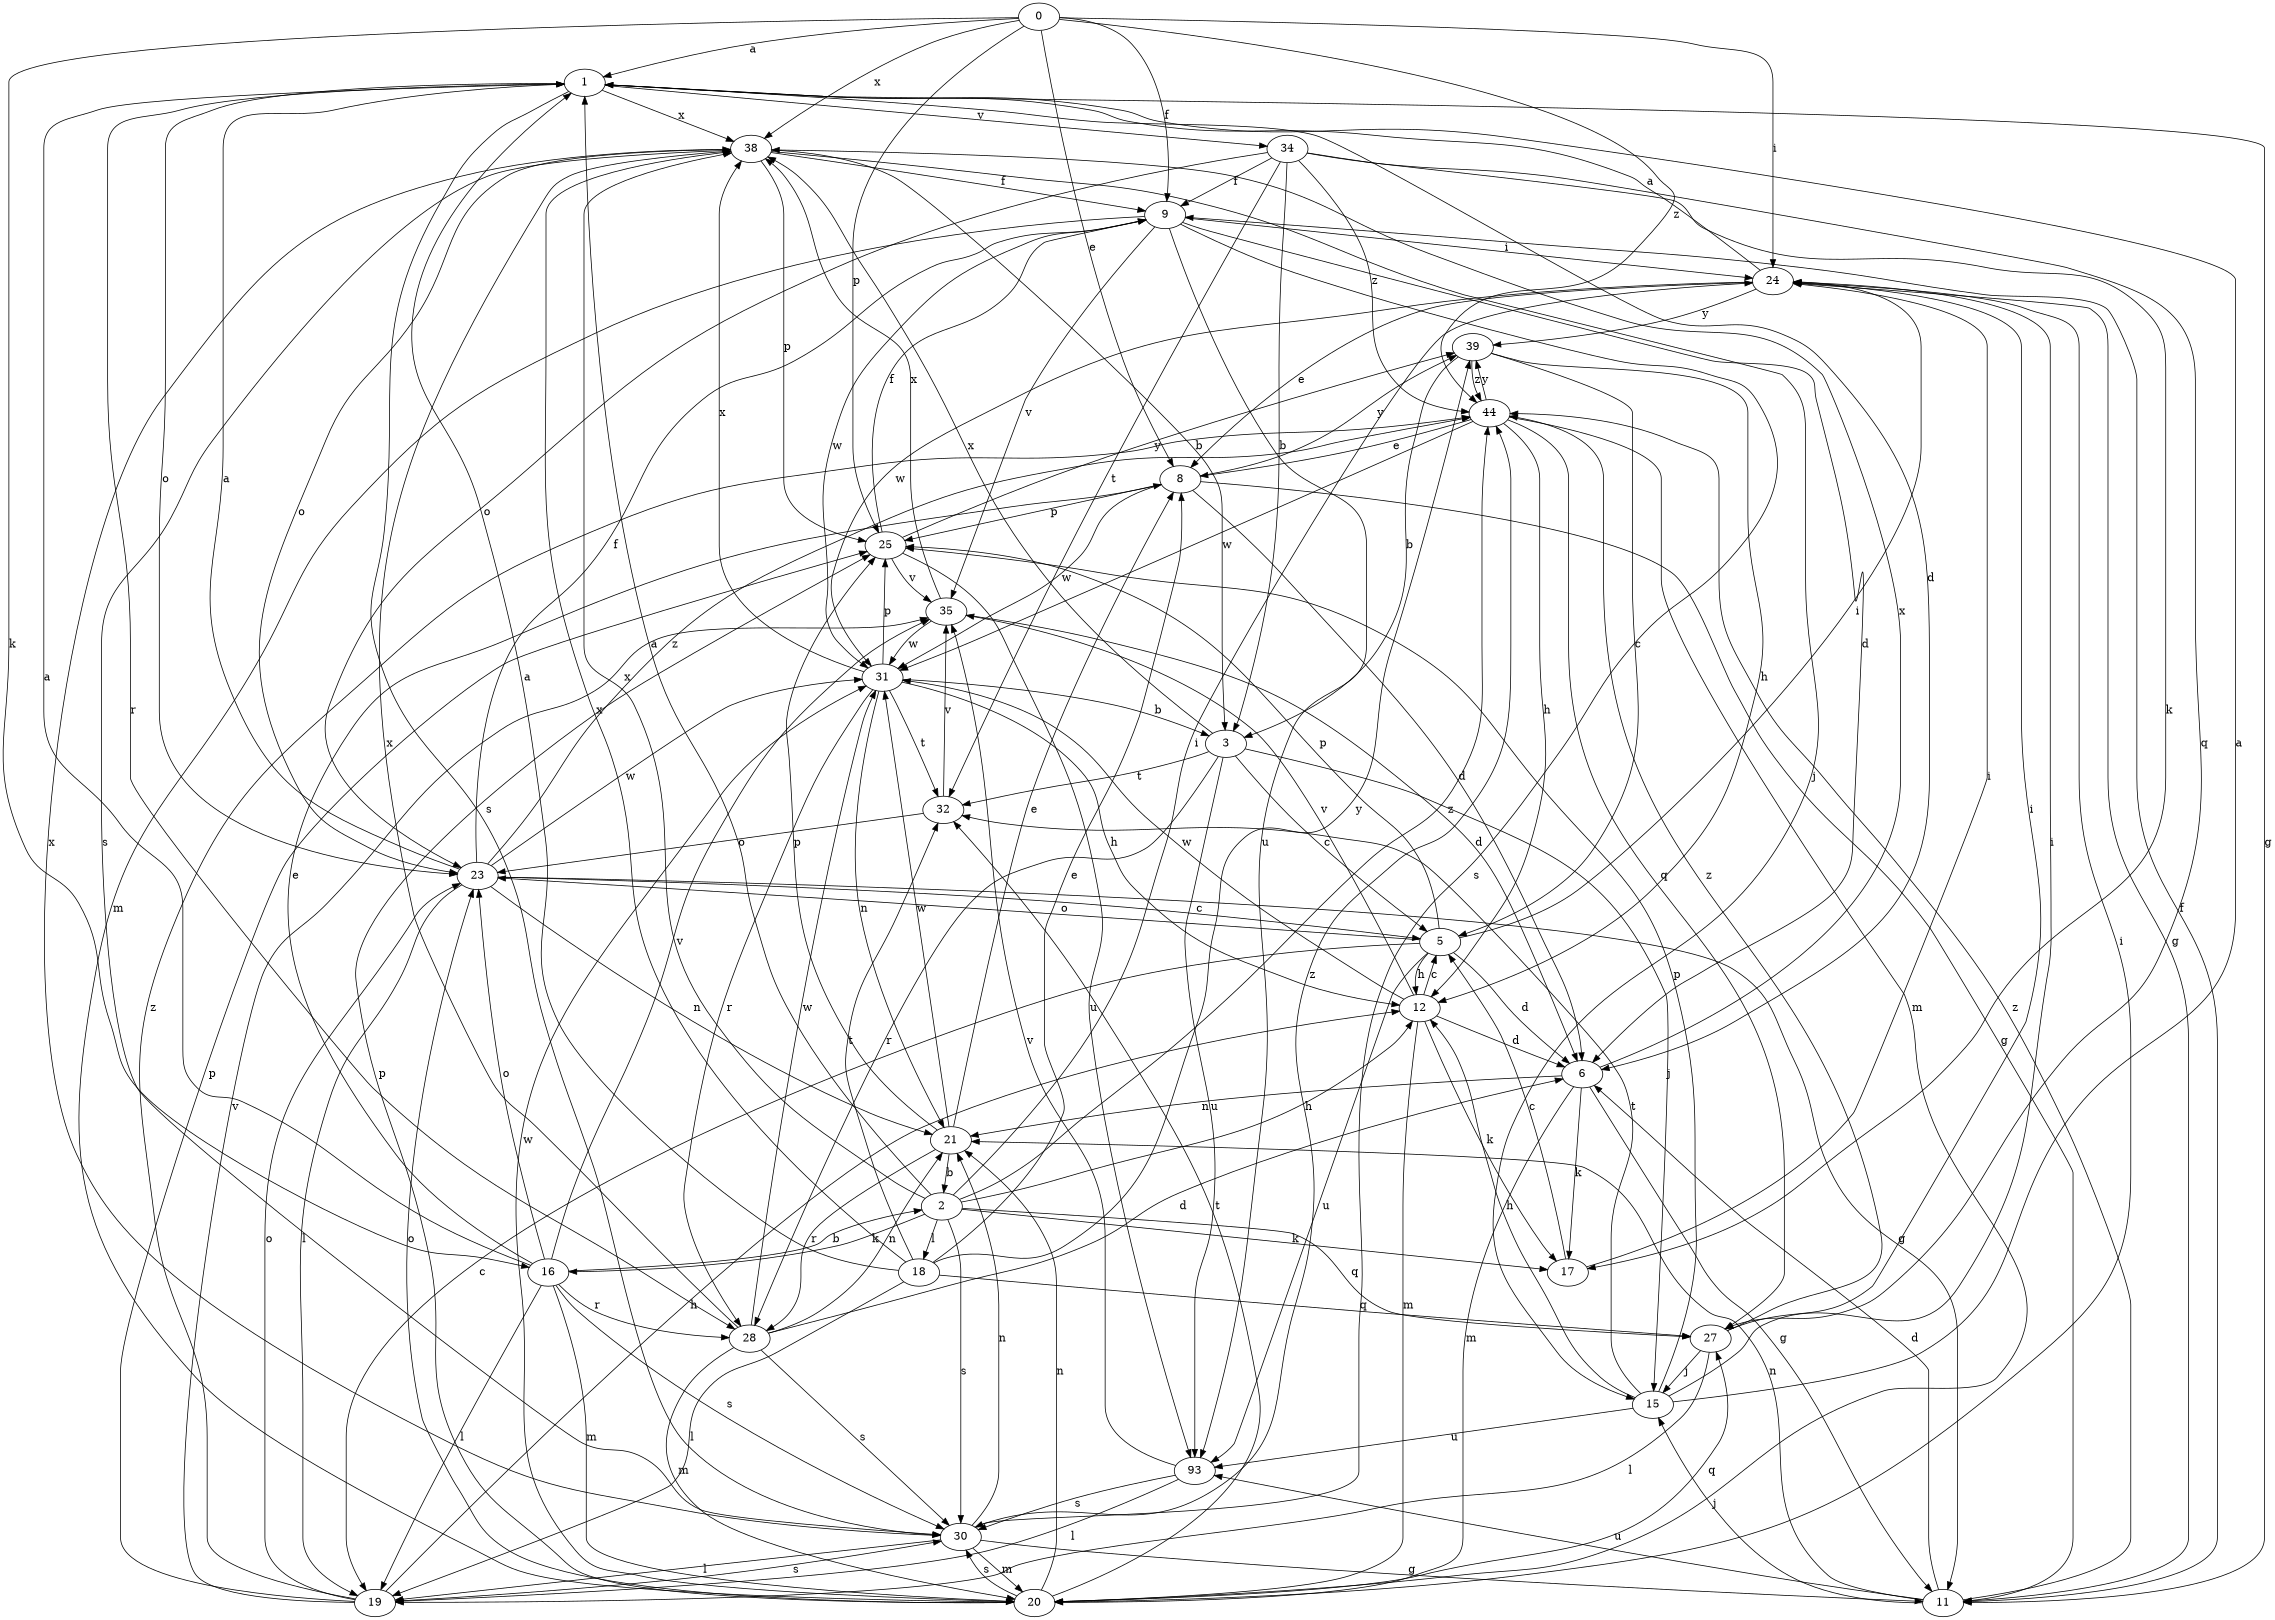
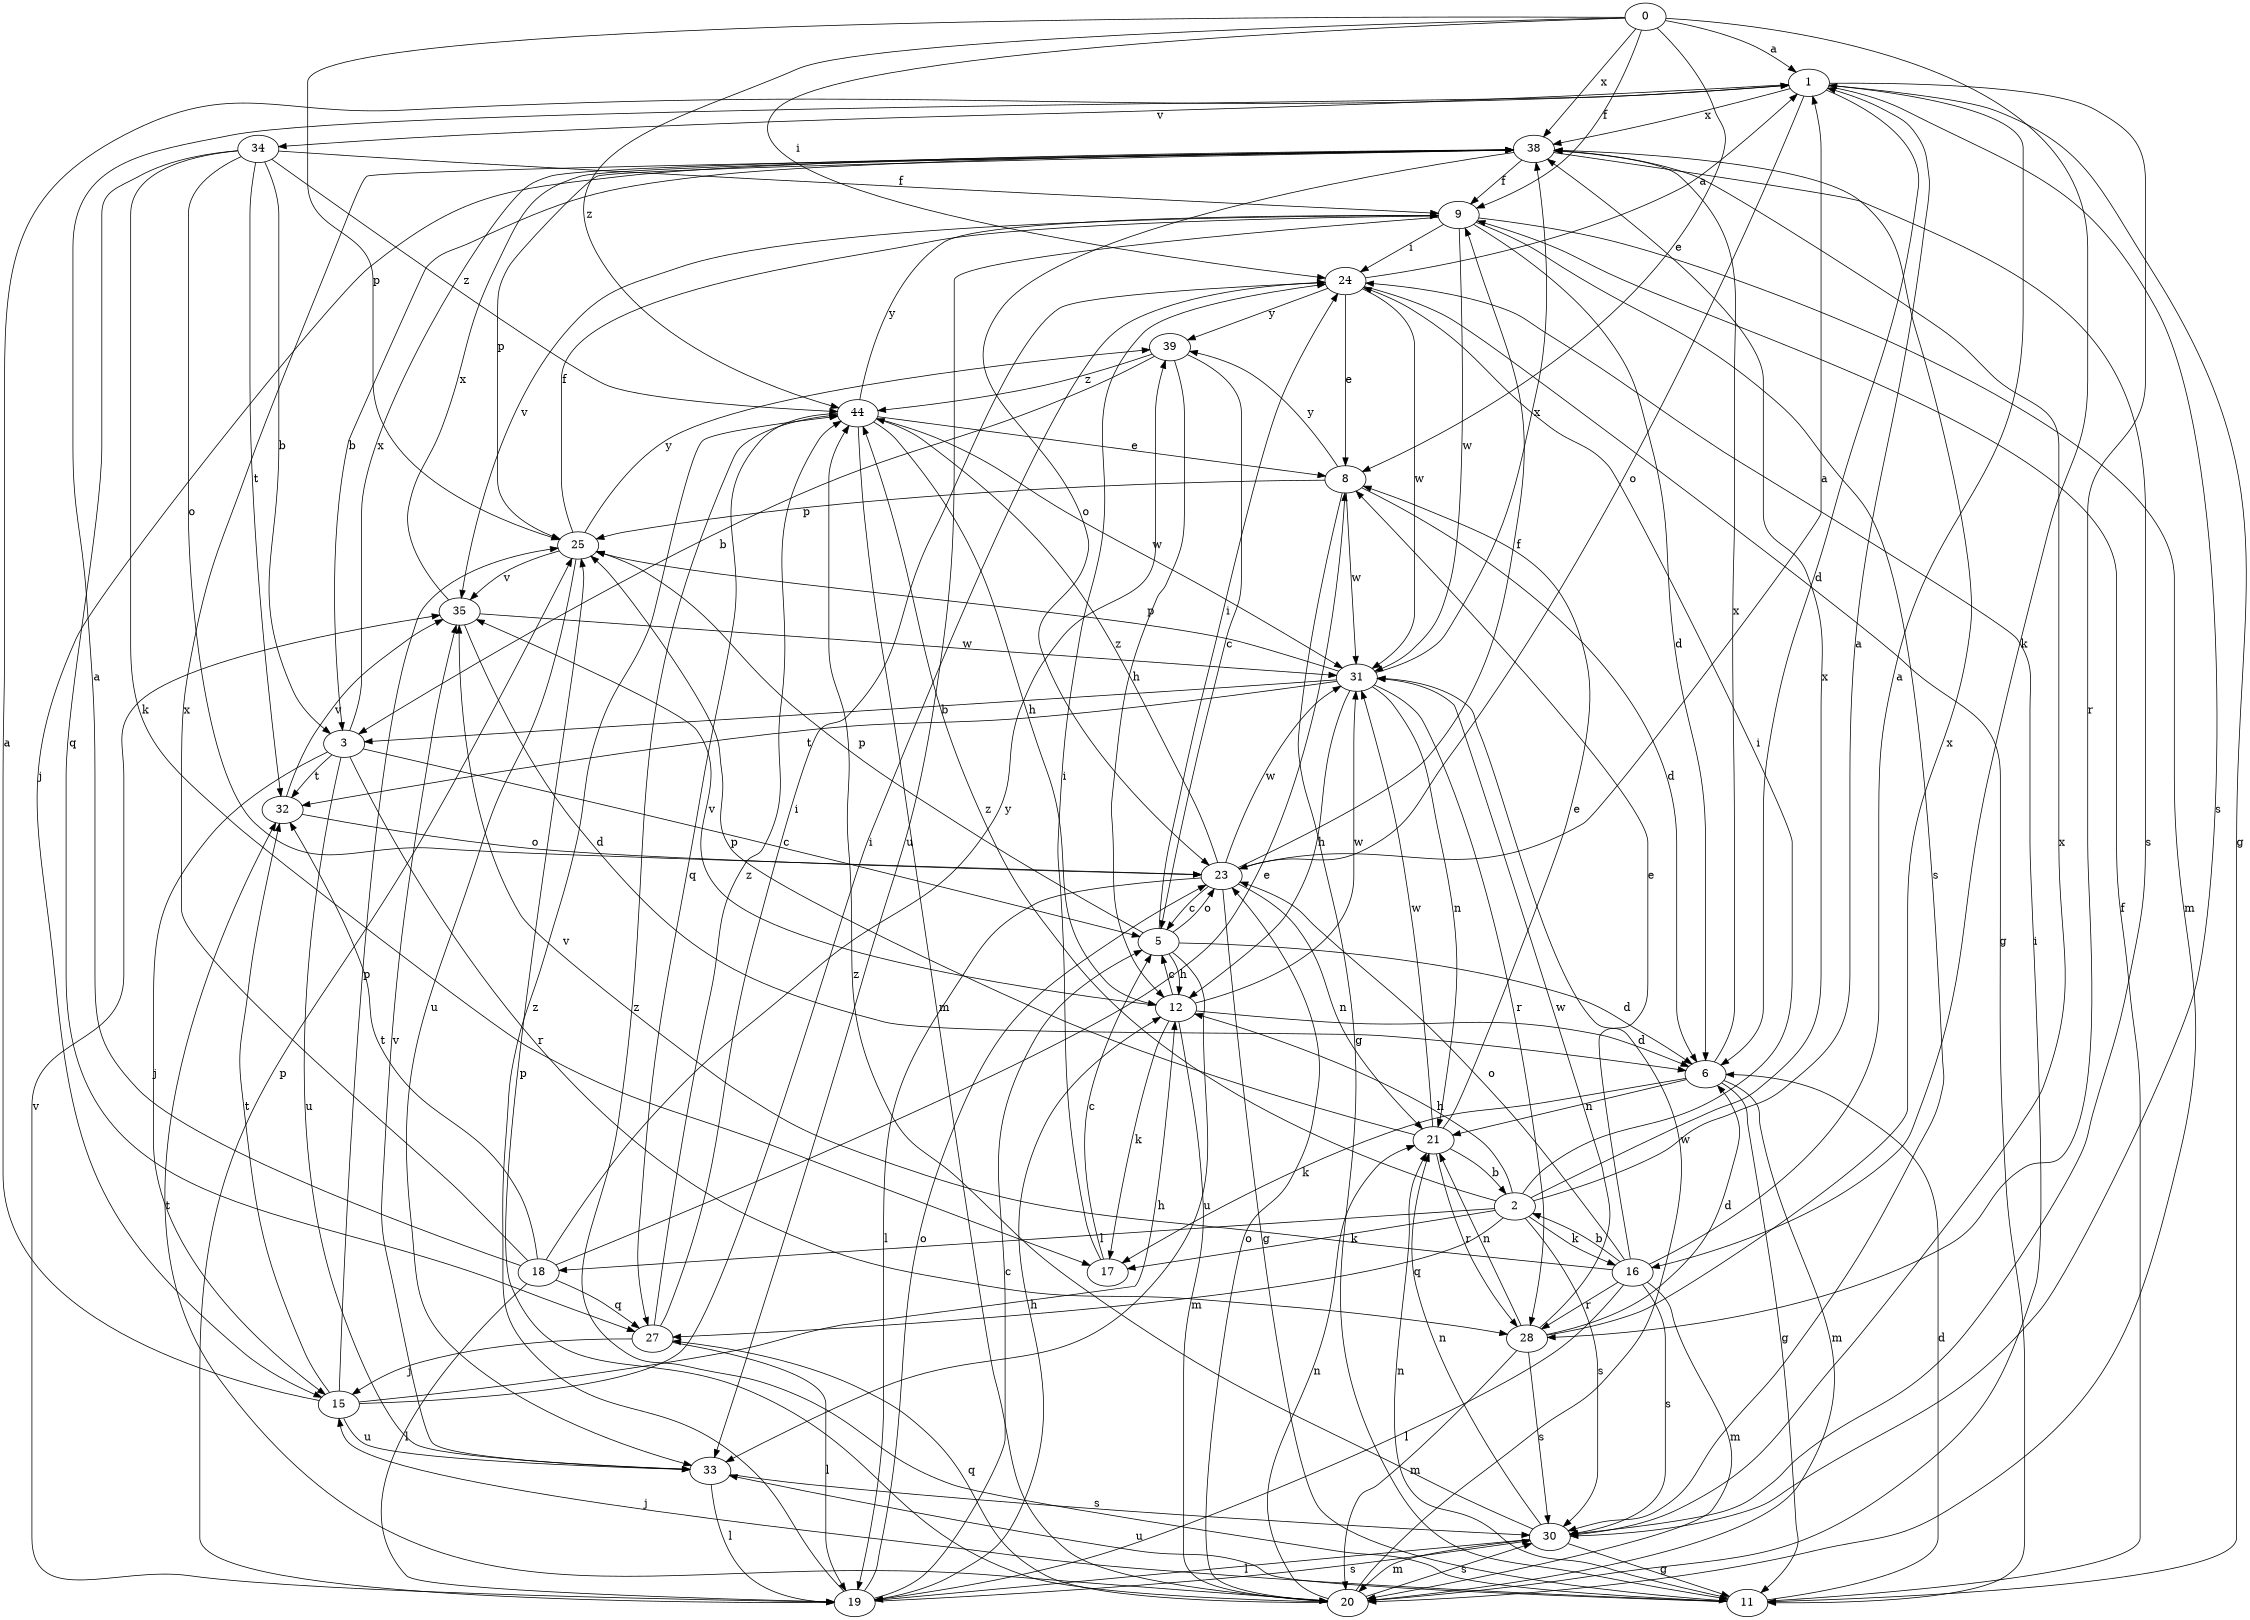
(1482, 384) -> (932, 252)
(754, 1110) -> (1004, 1277)
(1195, 1471) -> (710, 1471)
